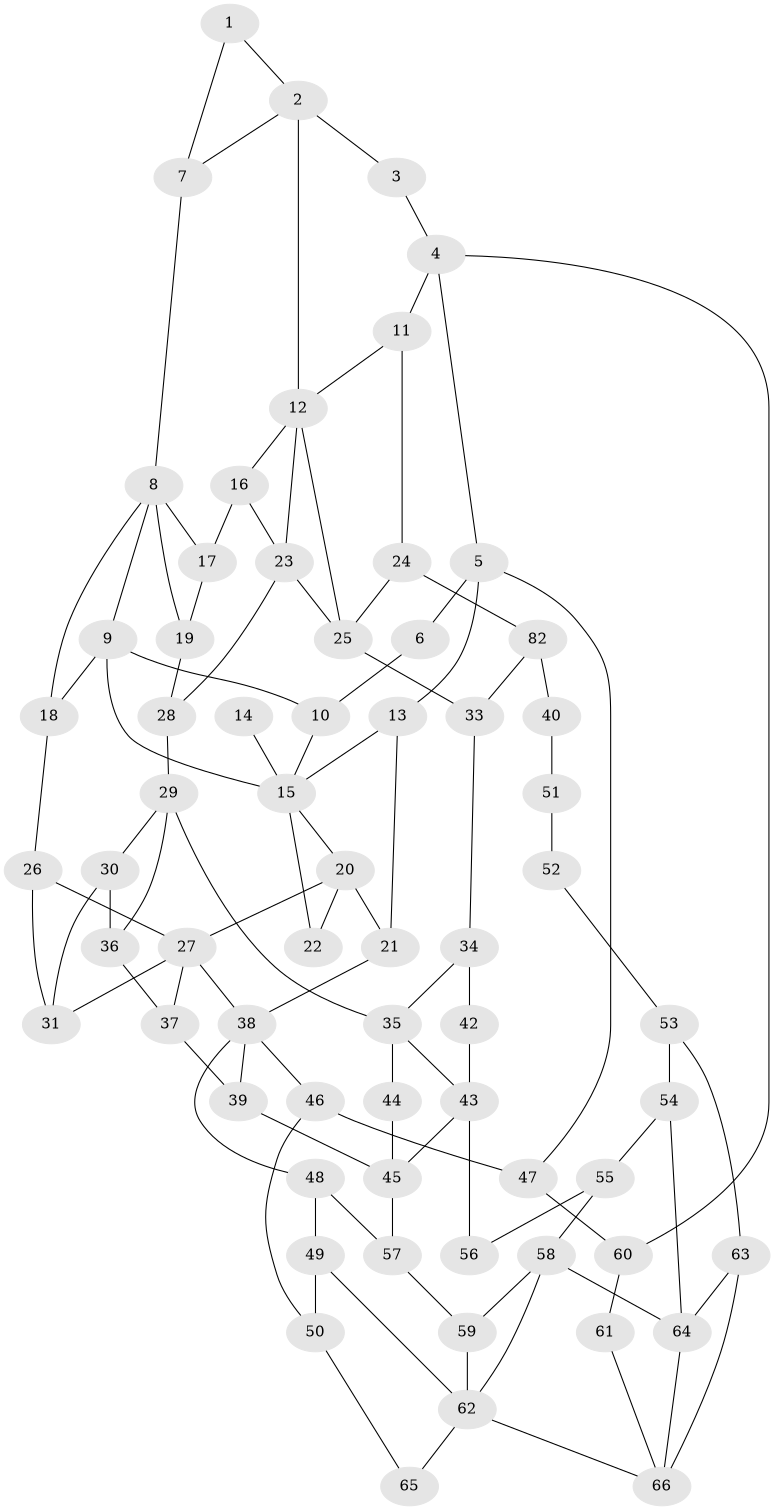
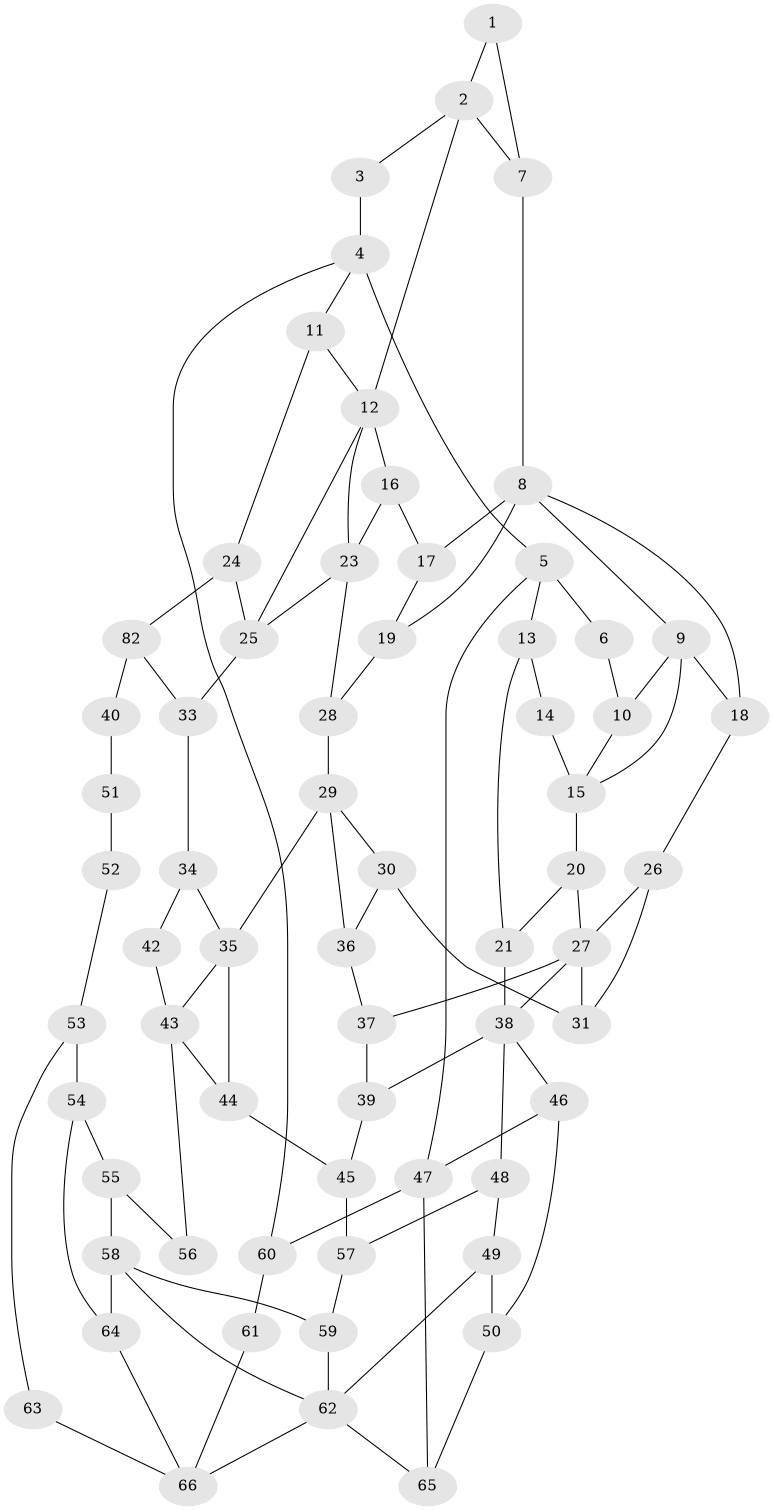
(342, 755) -> (536, 678)
(313, 948) -> none
(431, 1140) -> (199, 1063)
(712, 1294) -> none
none -> (426, 1332)
